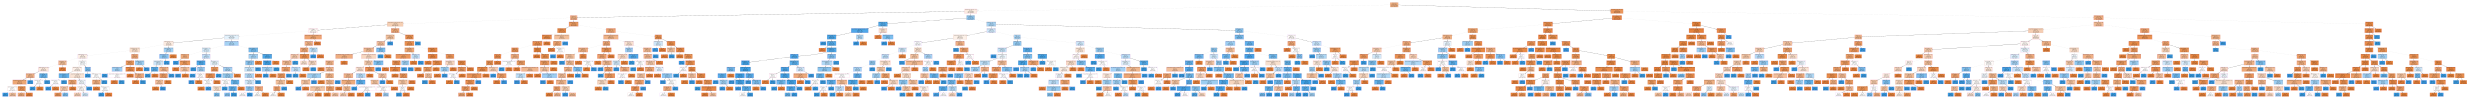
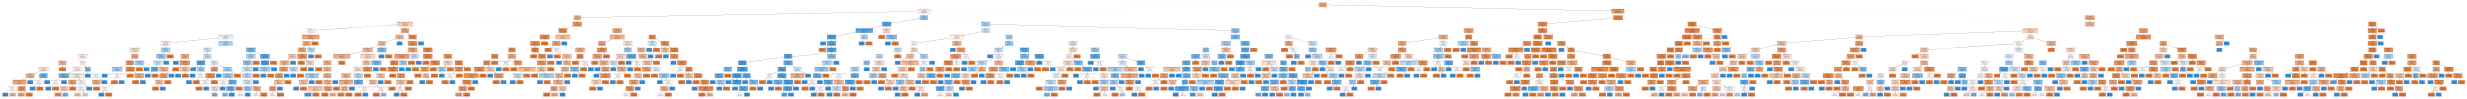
(1730, 43) -> (1726, 43)
(680, 56) -> none
(1690, 56) -> (1685, 56)
(304, 63) -> (301, 63)
(1681, 76) -> (1677, 76)
(2001, 76) -> (1997, 76)
(2384, 76) -> (2382, 76)
(2335, 82) -> (2333, 82)
(310, 95) -> (308, 95)
(343, 95) -> (341, 95)
(572, 95) -> none
(936, 95) -> none
(1588, 95) -> (1582, 95)
(2030, 95) -> none
(2045, 95) -> (2034, 95)
